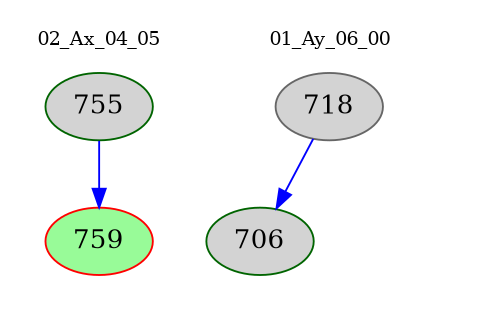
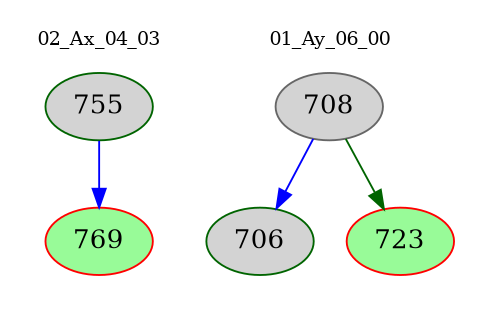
(99, 40) -> (99, 40)
(329, 107) -> (329, 107)
(99, 241) -> (99, 241)
none -> (400, 241)
